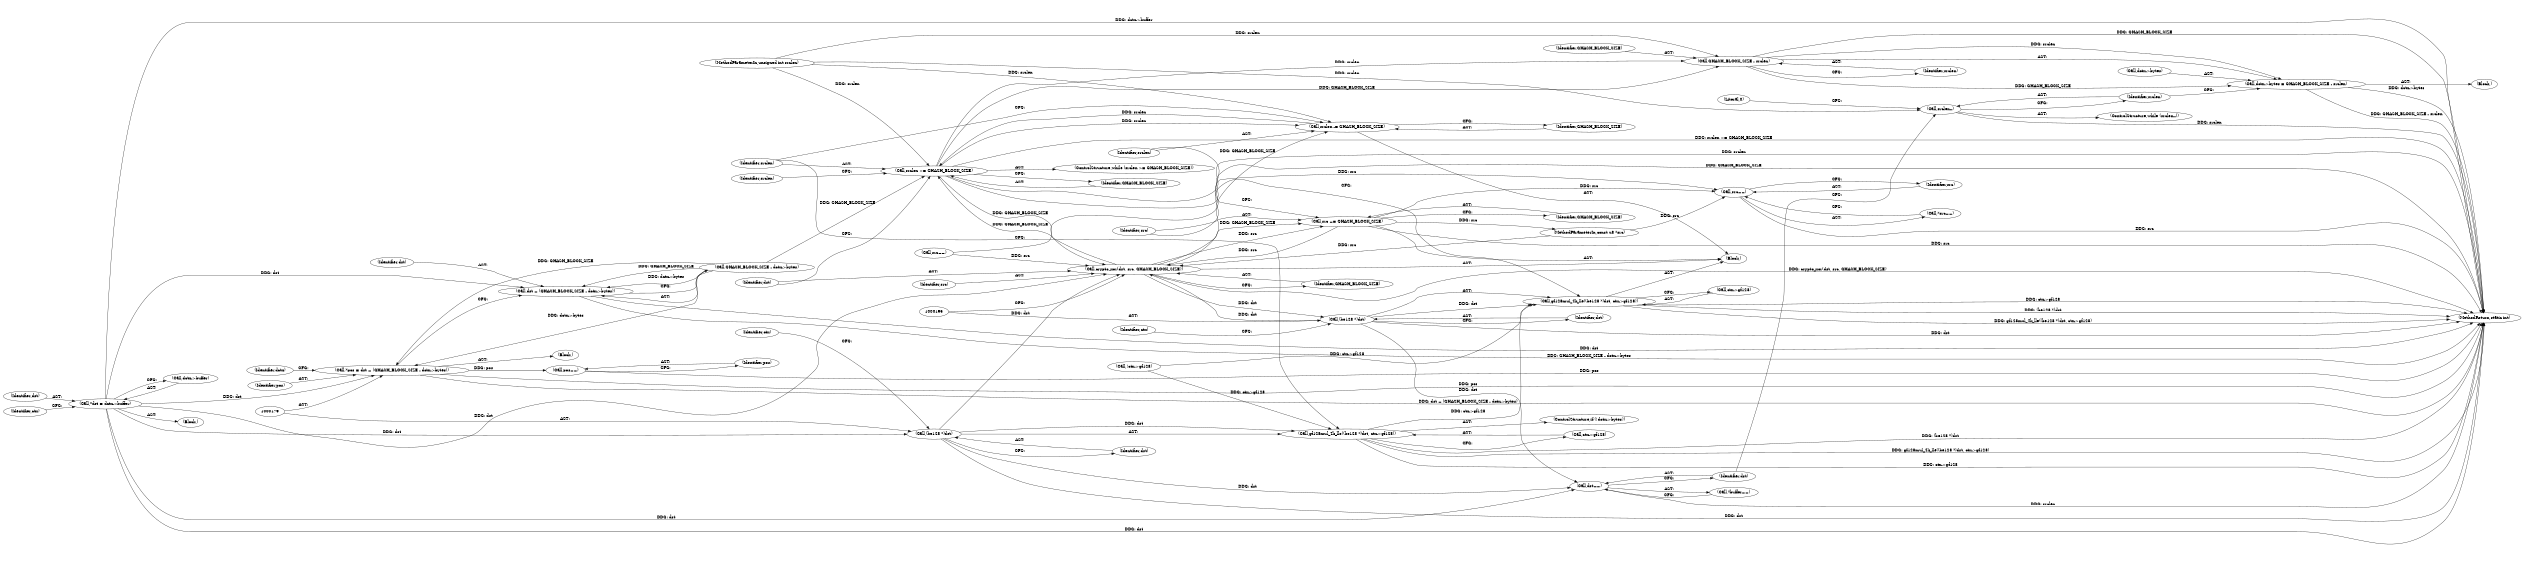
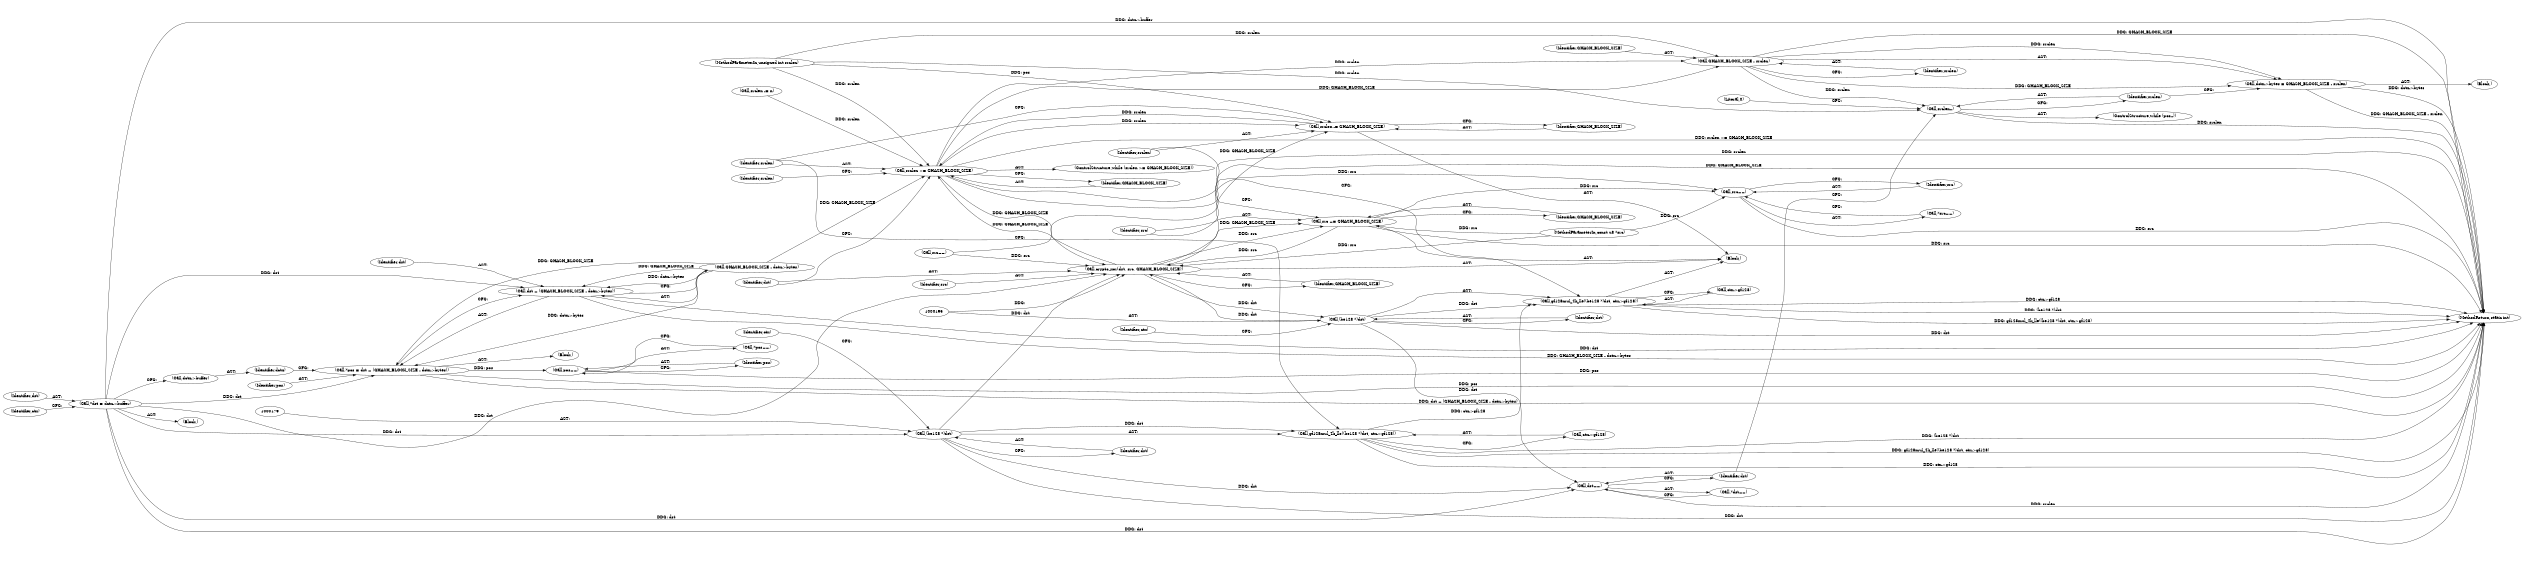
(2145, 71) -> none
(1021, 73) -> (1021, 73)
none -> (757, 91)
none -> (1828, 98)
(2145, 116) -> (2145, 116)
(1474, 224) -> (1459, 232)
(1810, 272) -> none
(1021, 303) -> (1021, 303)
none -> (757, 348)
(1134, 367) -> none
(153, 392) -> (230, 374)
(334, 399) -> (473, 325)
(1589, 420) -> none
(1734, 492) -> (1734, 492)
